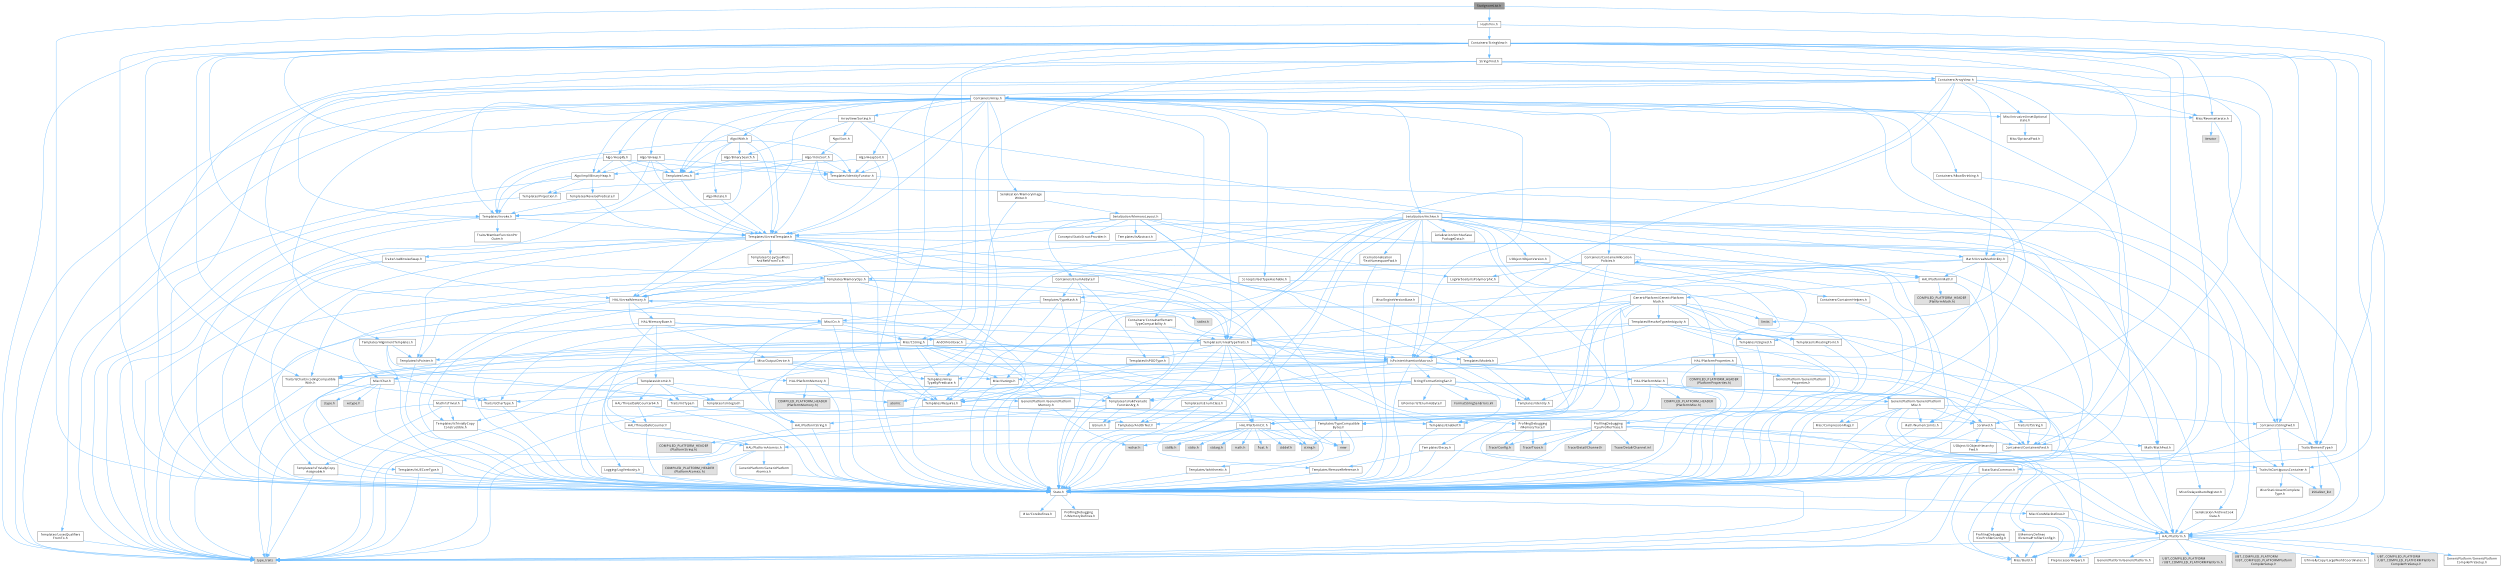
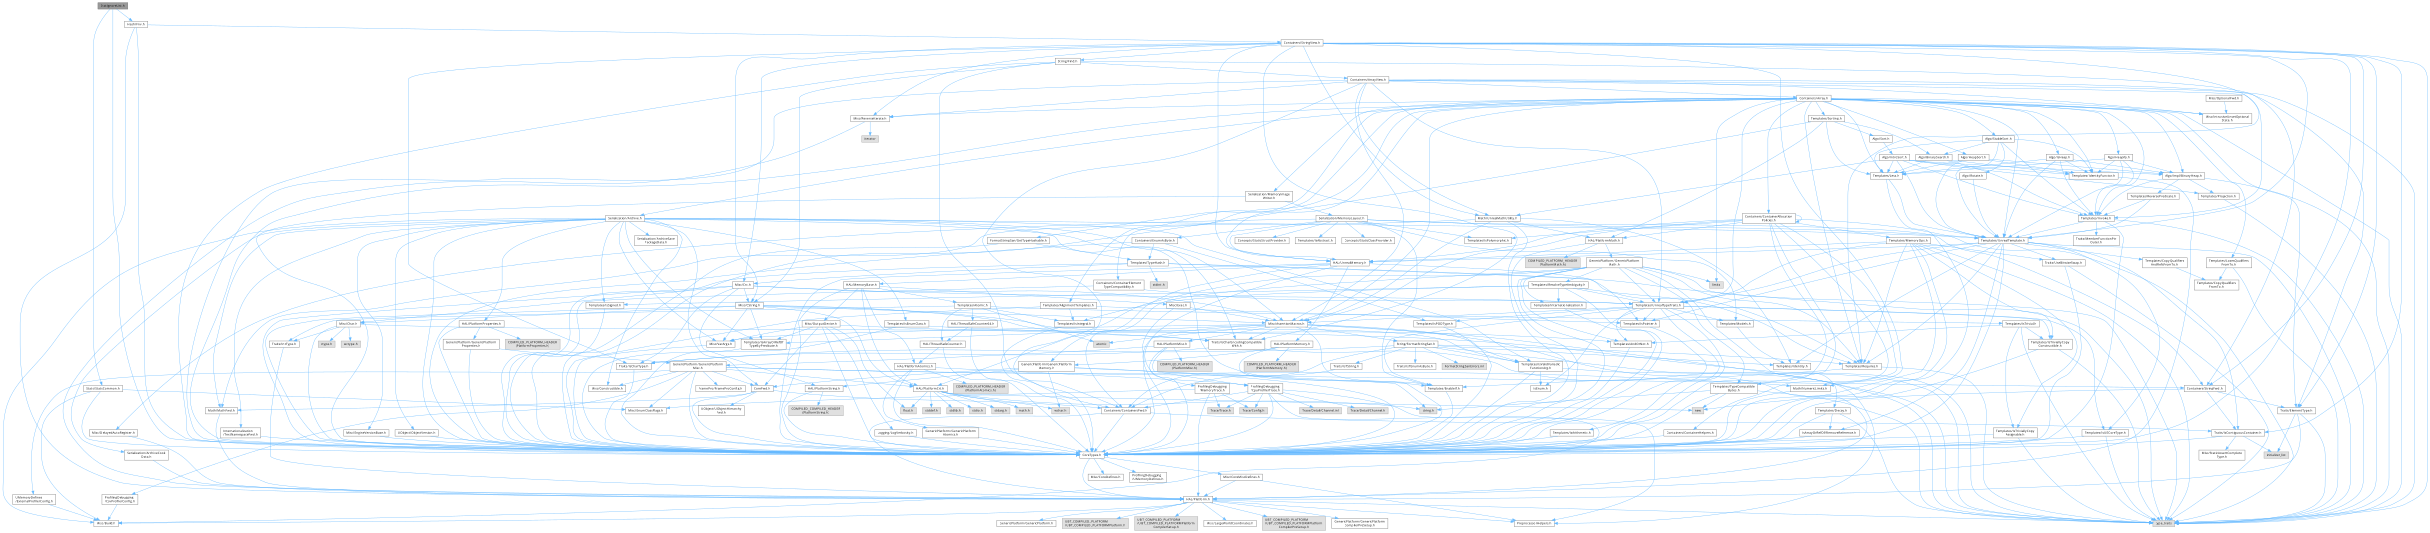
(538, 83) -> (920, 56)
(856, 119) -> (1826, 119)
(2025, 128) -> (2225, 106)
(739, 139) -> (1998, 139)
none -> (1891, 165)
none -> (2070, 166)
(1958, 176) -> none
none -> (1990, 190)
none -> (1368, 241)
(623, 269) -> (1987, 252)
(1097, 271) -> (2148, 305)
(1264, 279) -> (1018, 241)
(1473, 279) -> (1488, 241)
none -> (2217, 285)
(1450, 303) -> none
(859, 317) -> (1183, 289)
(950, 342) -> (1178, 305)
(1818, 342) -> (1558, 305)
(814, 359) -> none
(1412, 361) -> (1287, 324)
(941, 381) -> (764, 344)
(913, 385) -> (864, 366)
none -> (721, 389)
(448, 403) -> (2021, 324)
(1422, 403) -> (1415, 366)
none -> (646, 411)
(1835, 426) -> (607, 389)
(1150, 441) -> (1113, 376)
(684, 448) -> (816, 411)
(1336, 470) -> (1829, 433)
(1059, 492) -> (1092, 455)
(2335, 560) -> (1230, 523)
